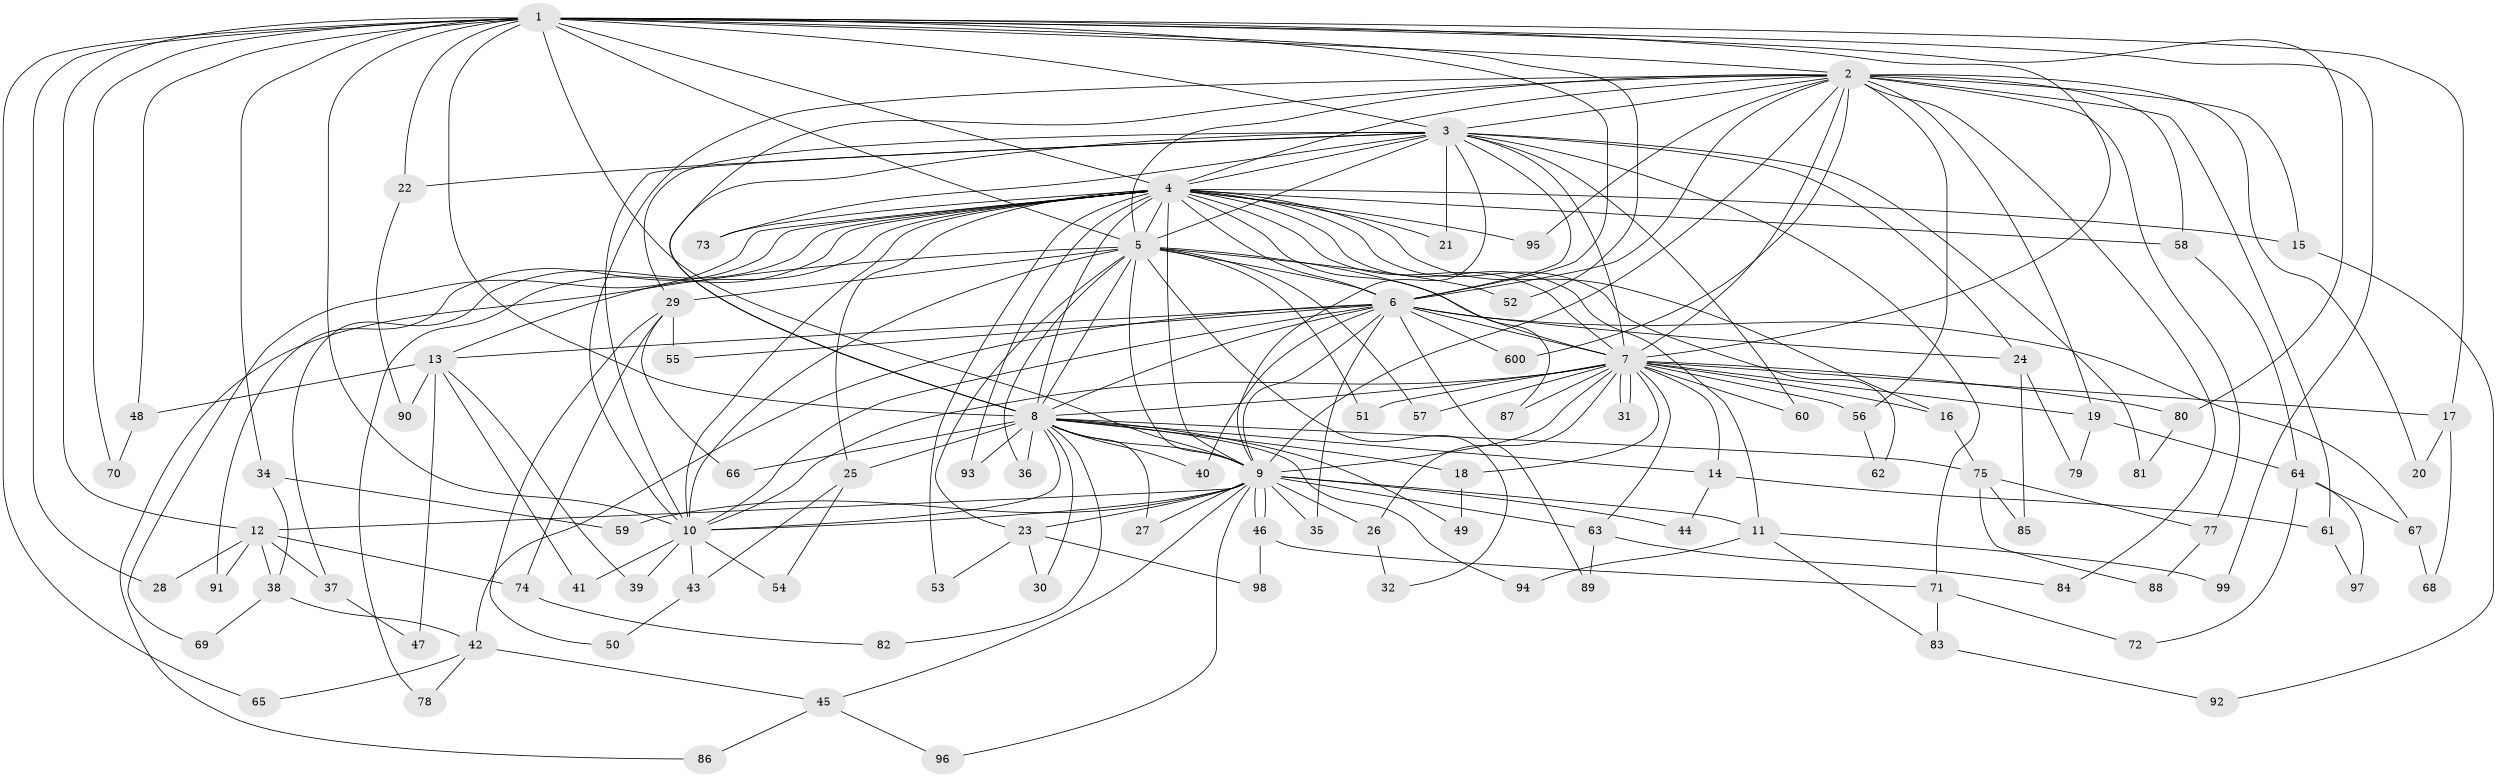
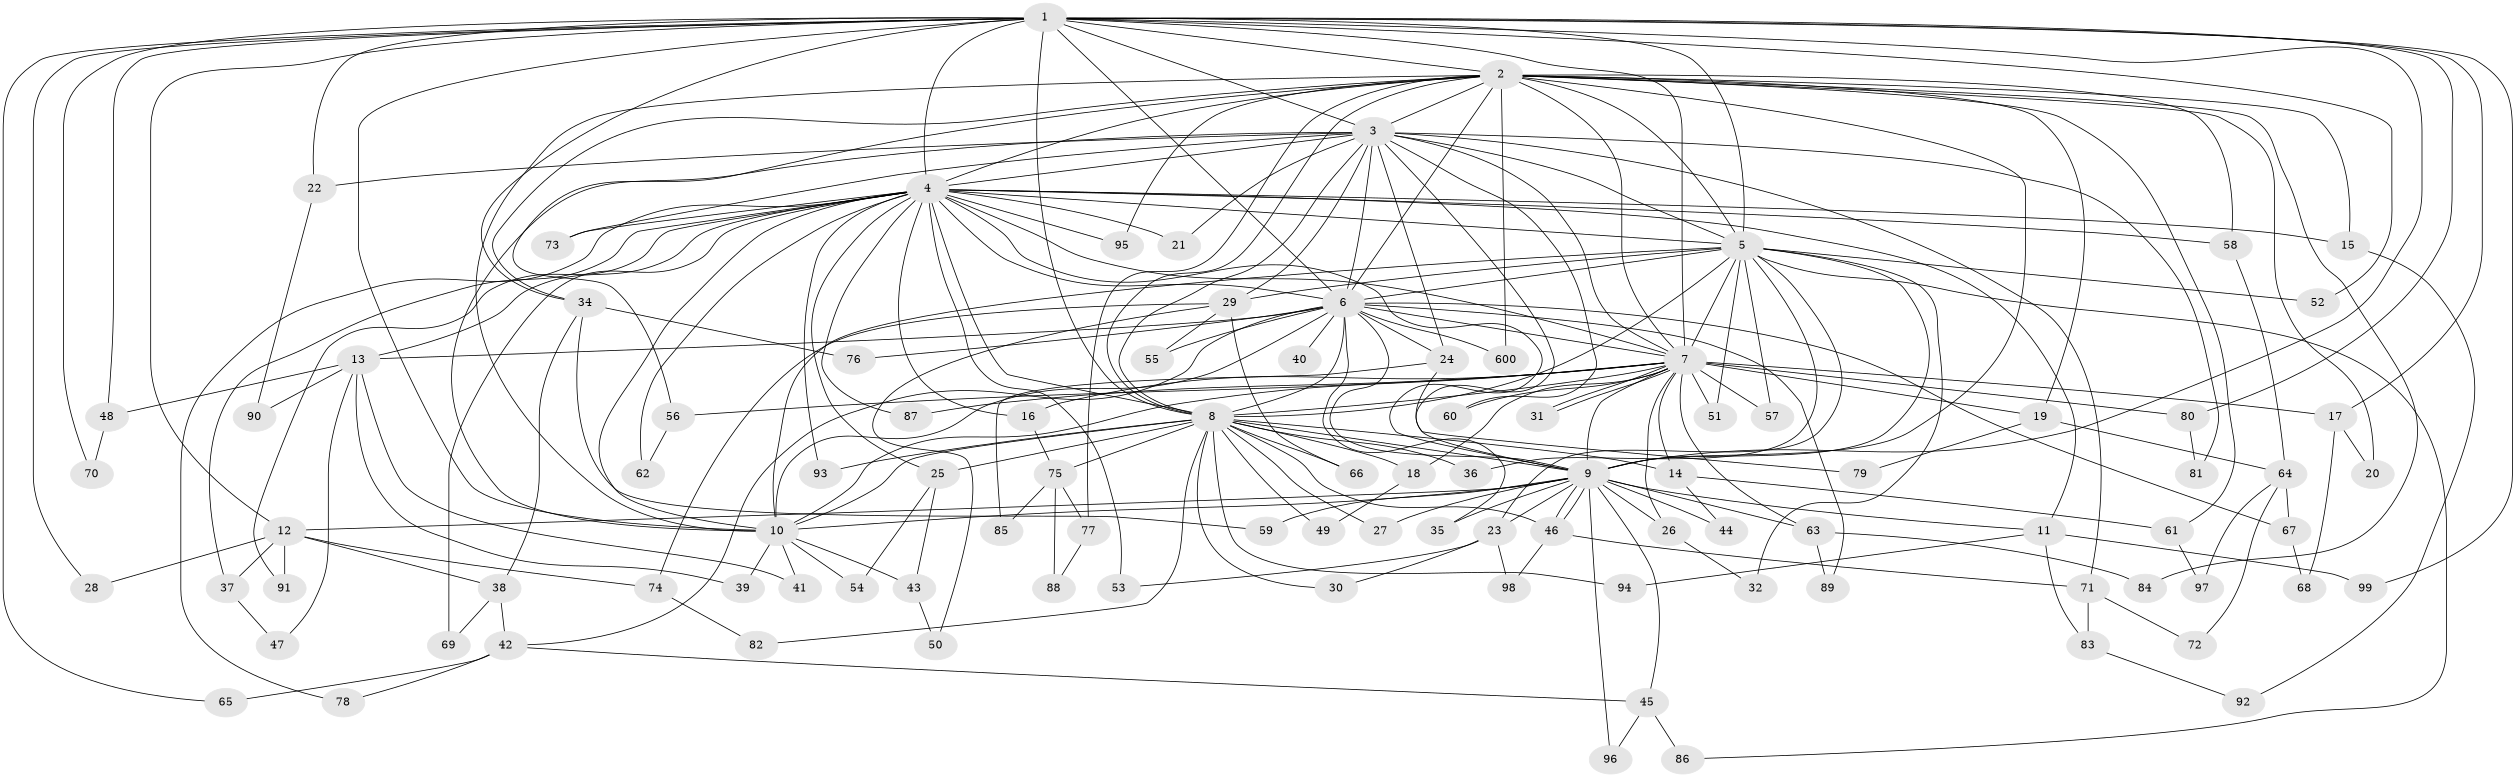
none -> (916, 124)
none -> (854, 360)
(1139, 451) -> (1381, 505)
